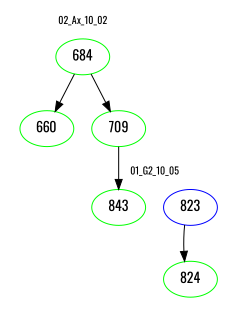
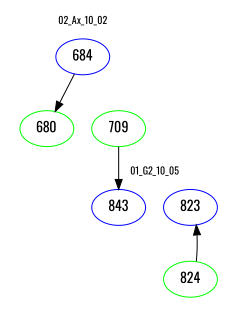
(83, 57) -> (83, 57)
(98, 88) -> none
(47, 129) -> (47, 129)
(119, 207) -> (119, 207)
(184, 238) -> (197, 248)
